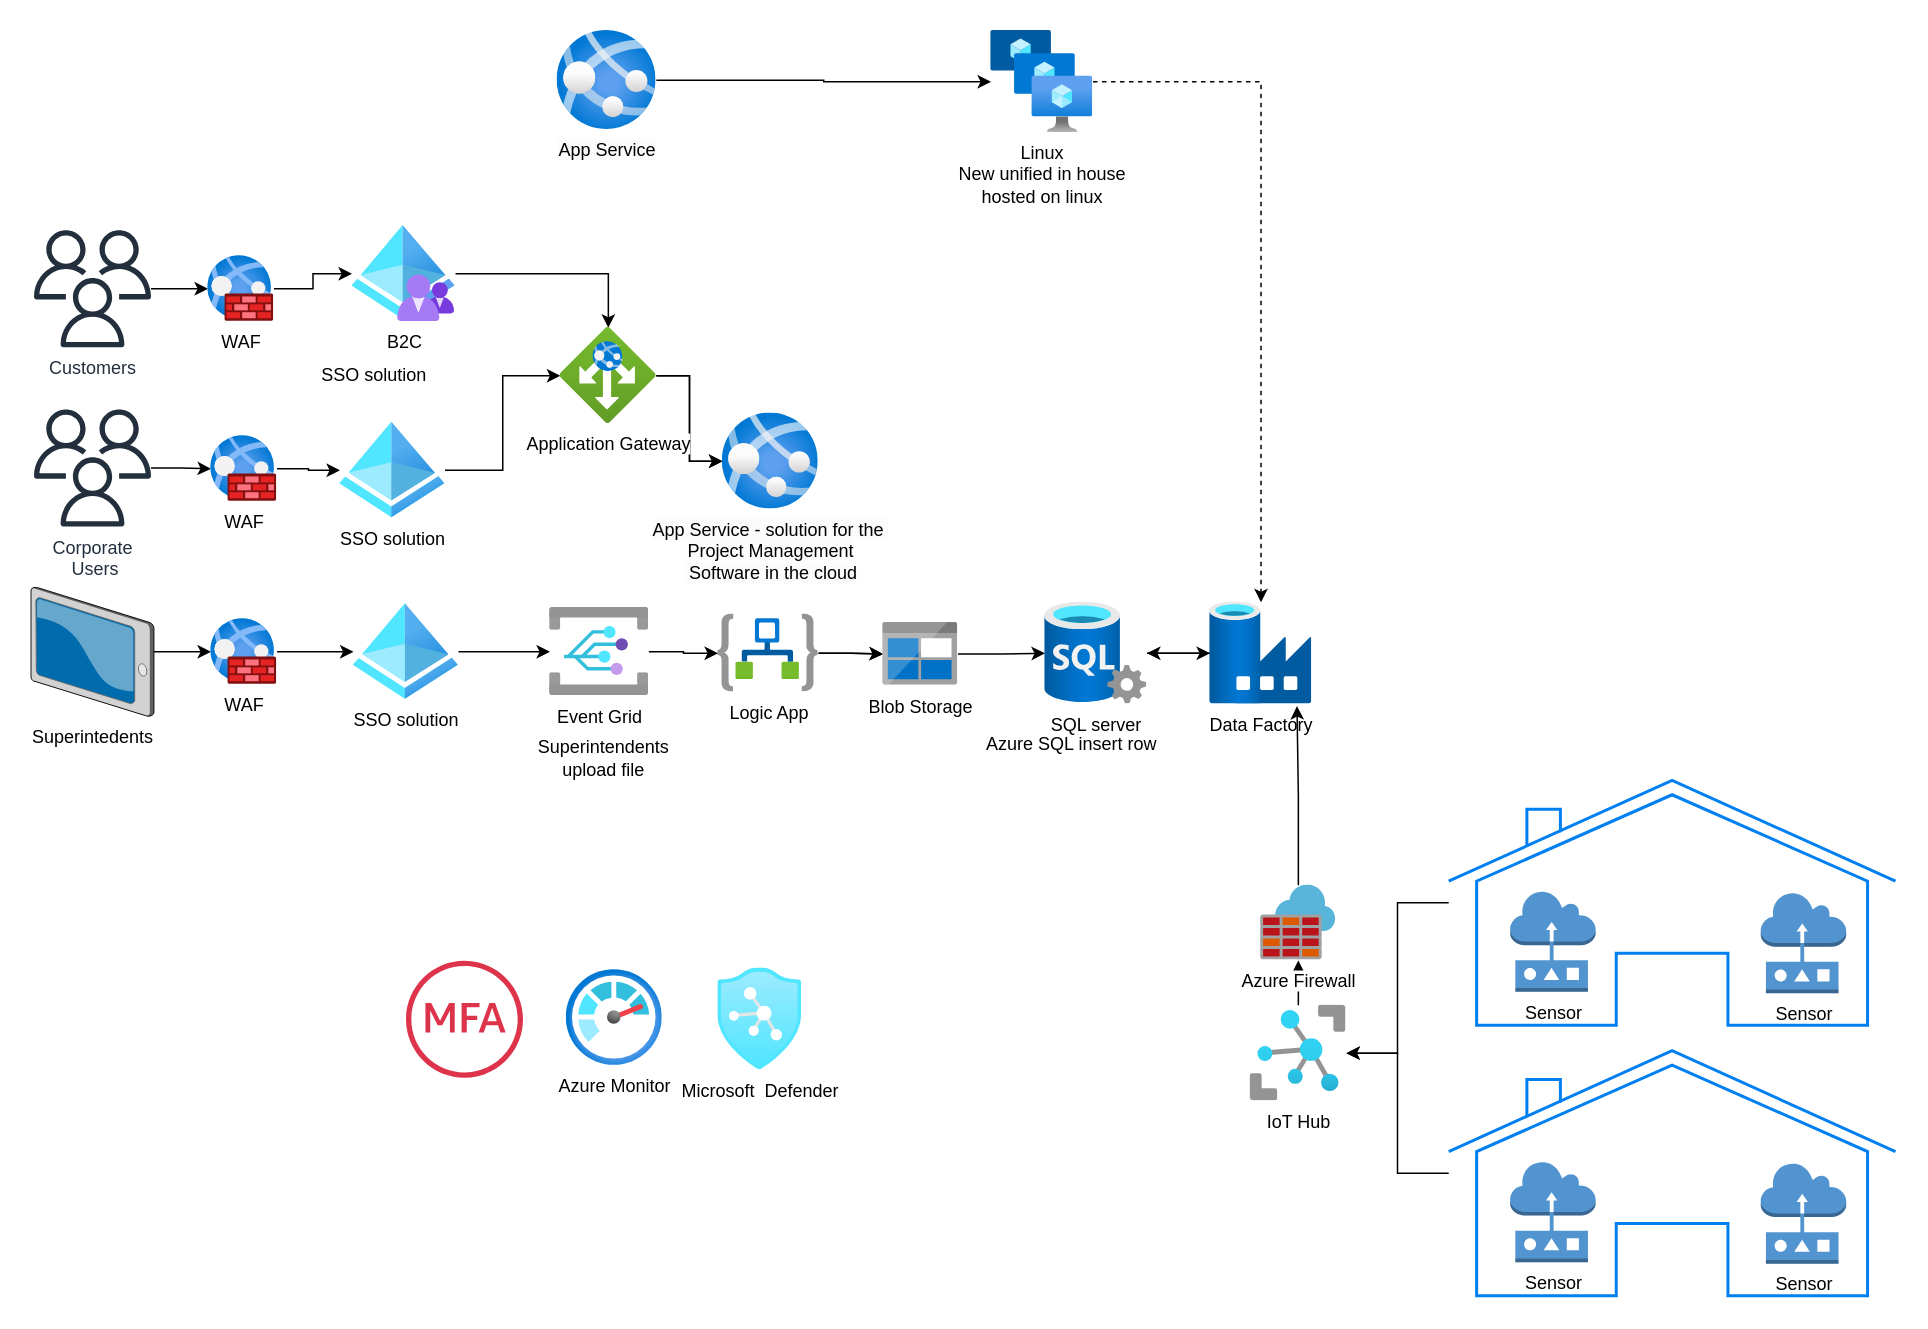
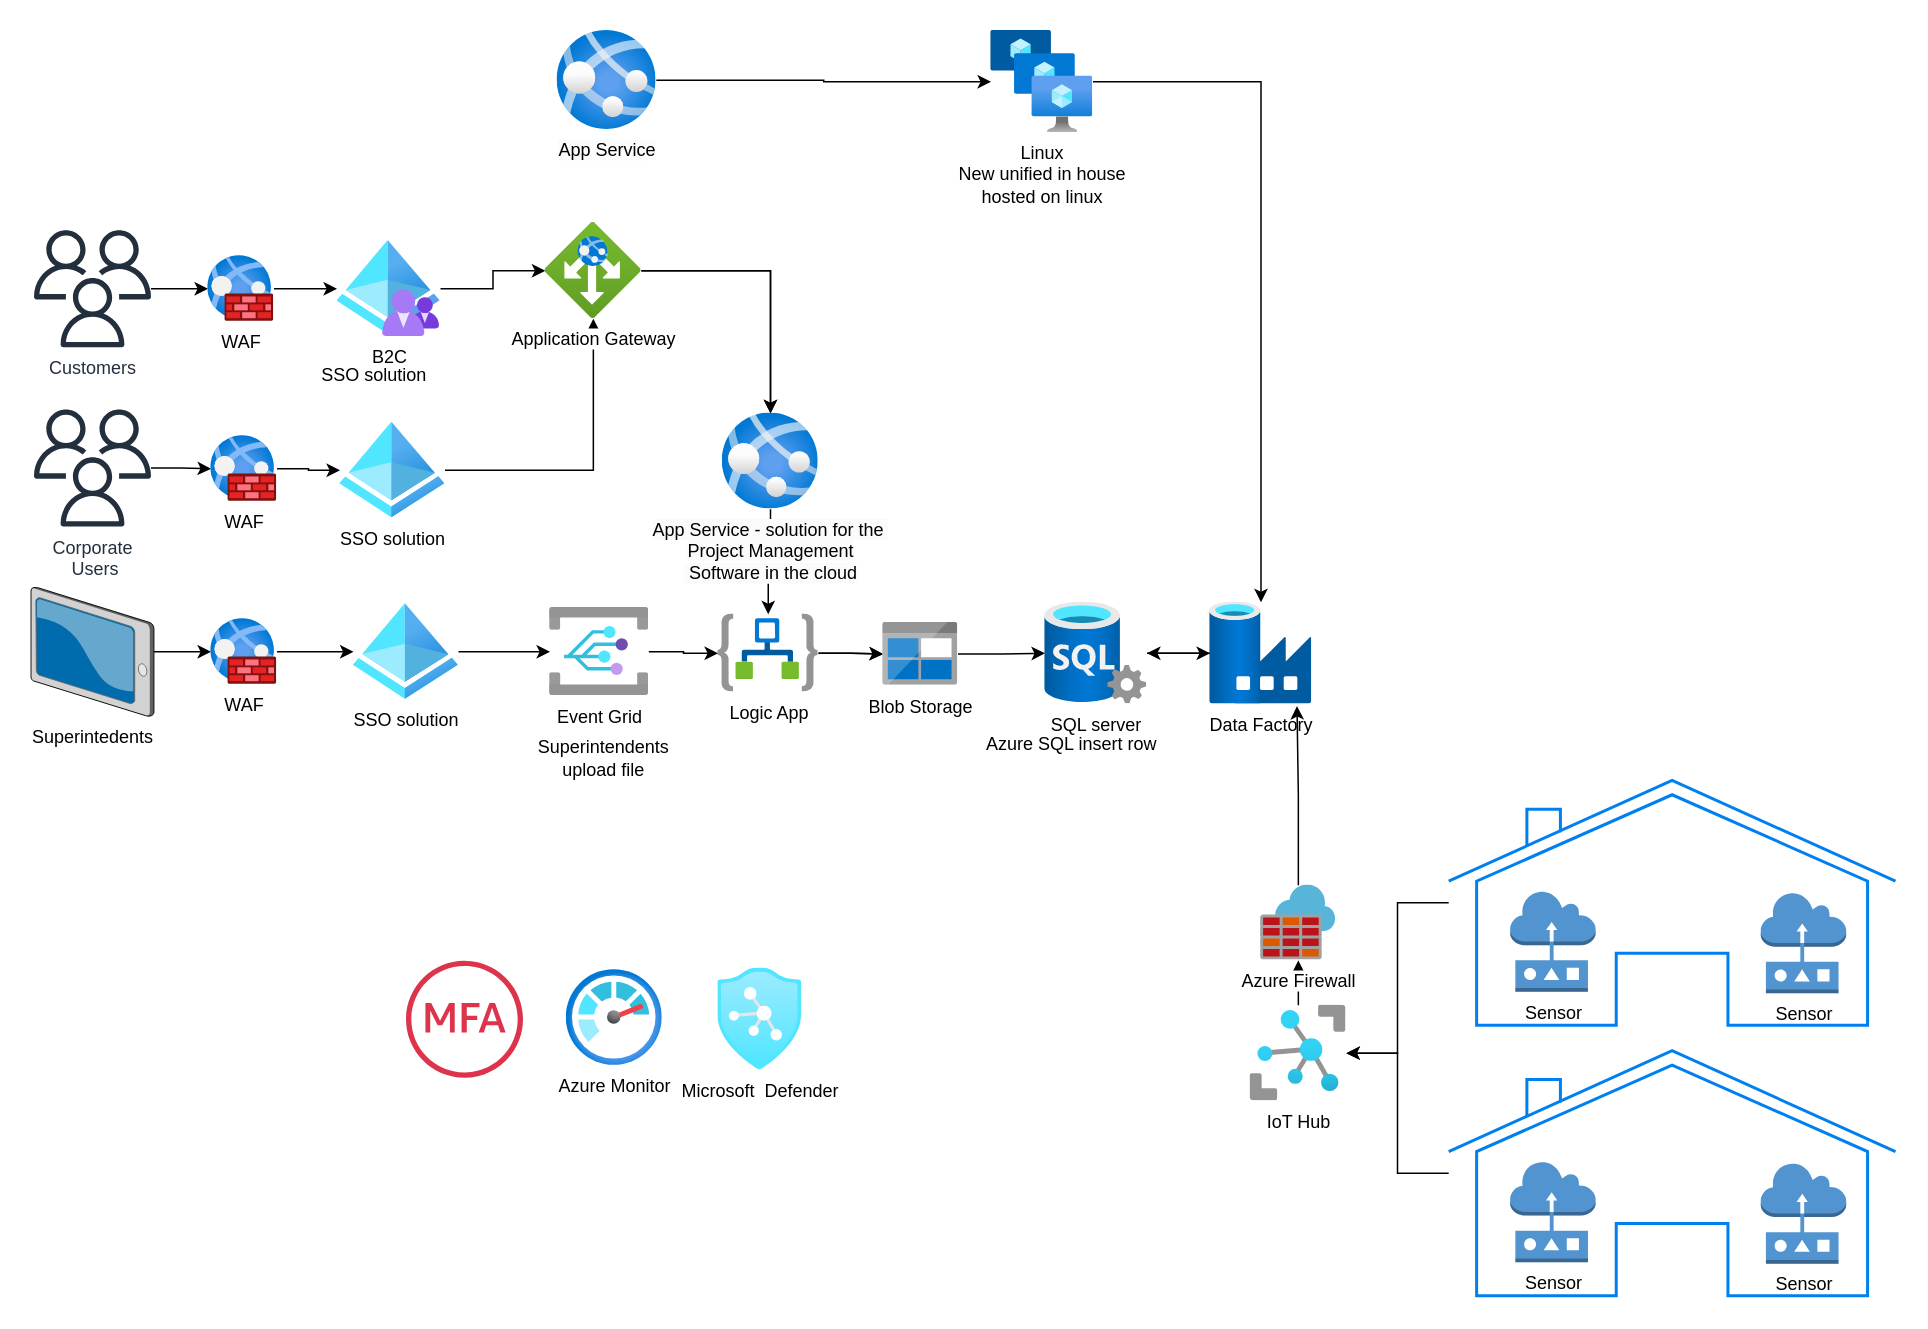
(1261, 253) -> (1261, 253)
(404, 274) -> (389, 289)
(608, 376) -> (593, 271)
none -> (768, 593)
